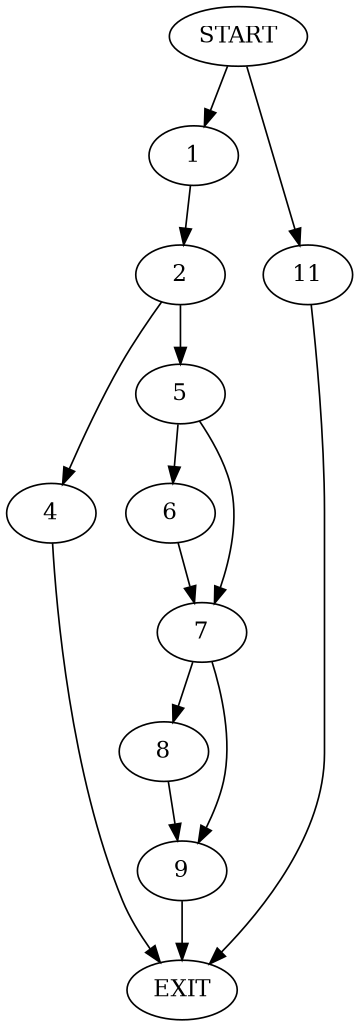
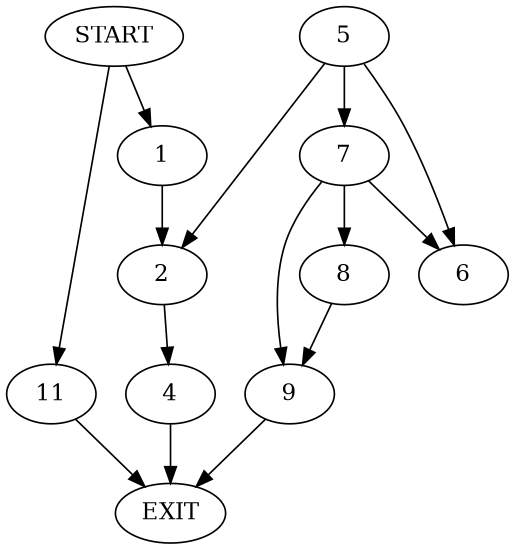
(180, 326) -> (258, 149)
(184, 565) -> (398, 209)
